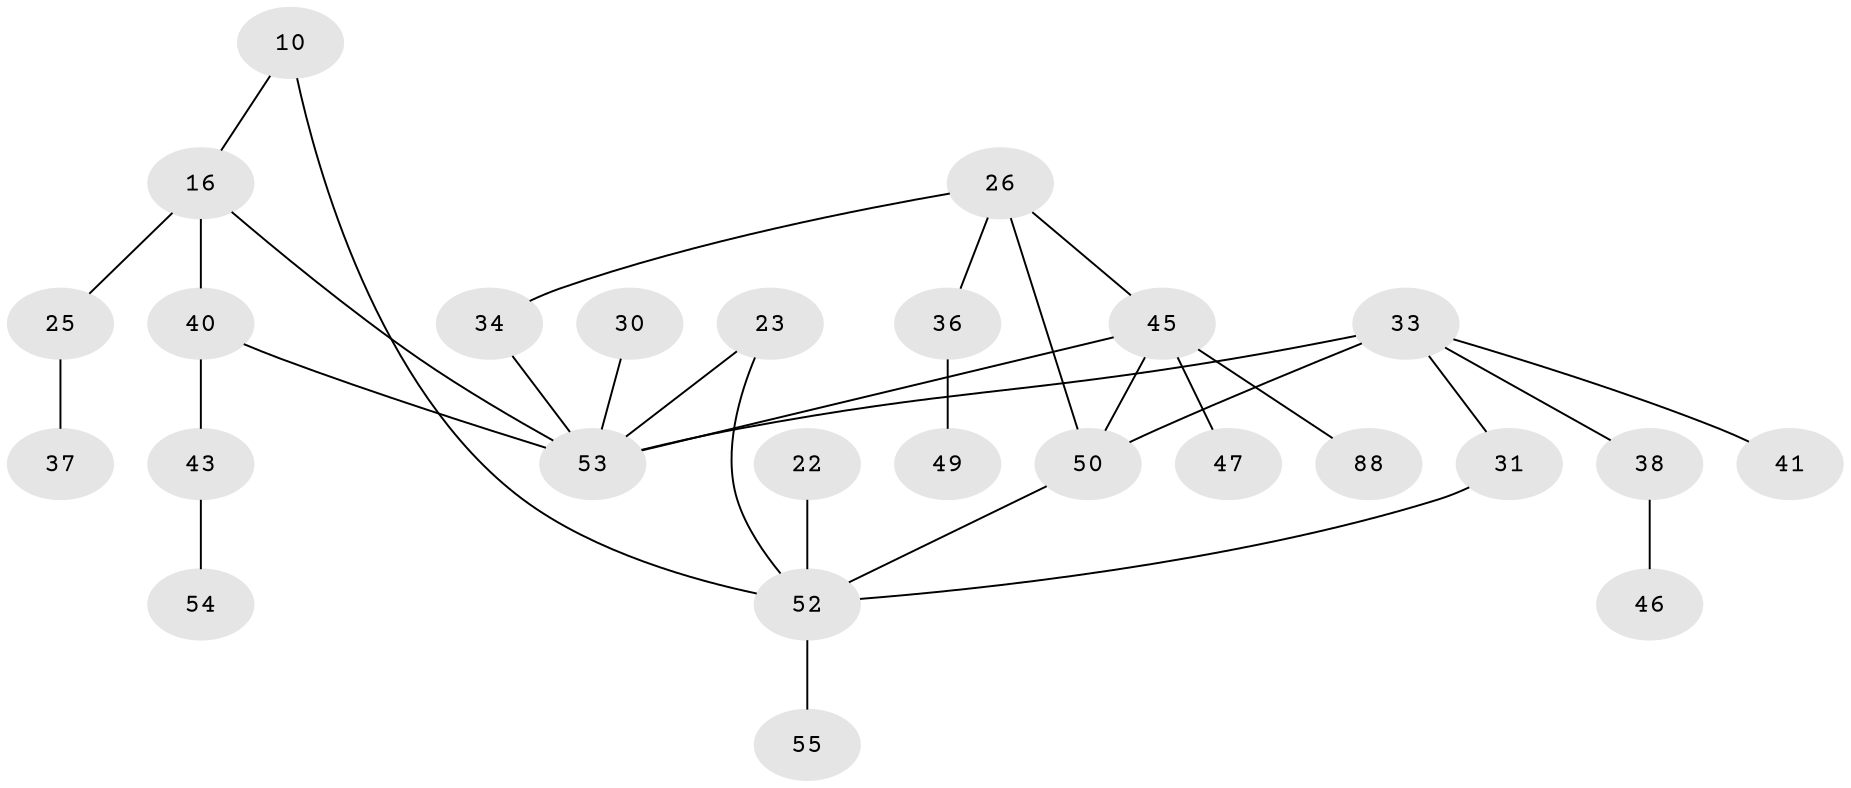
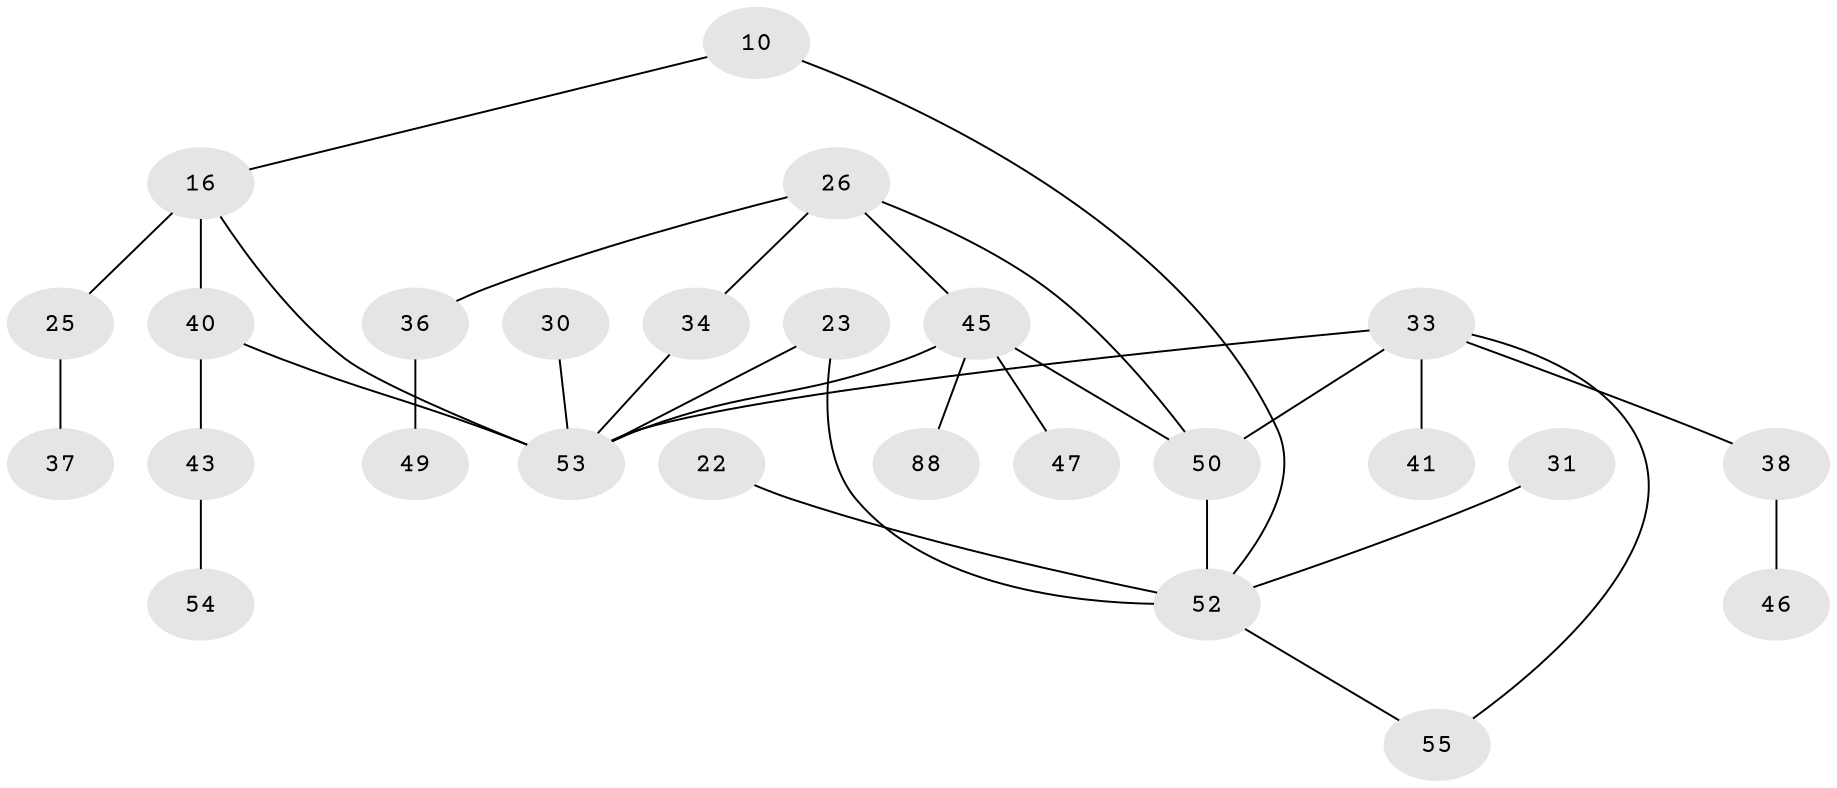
(1458, 394) -> (1646, 511)
